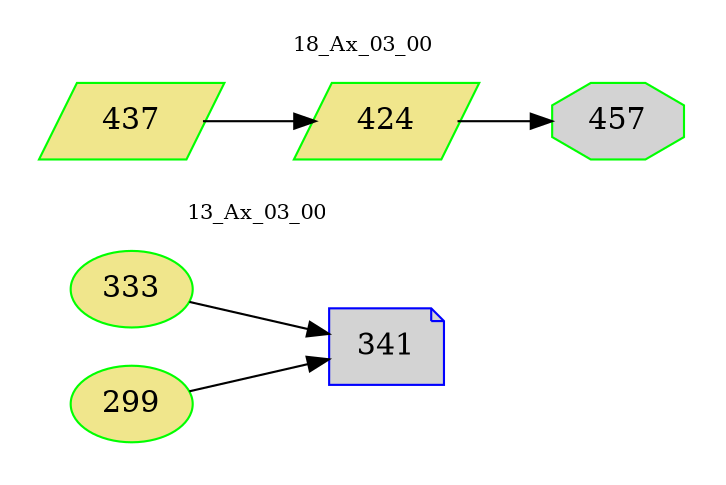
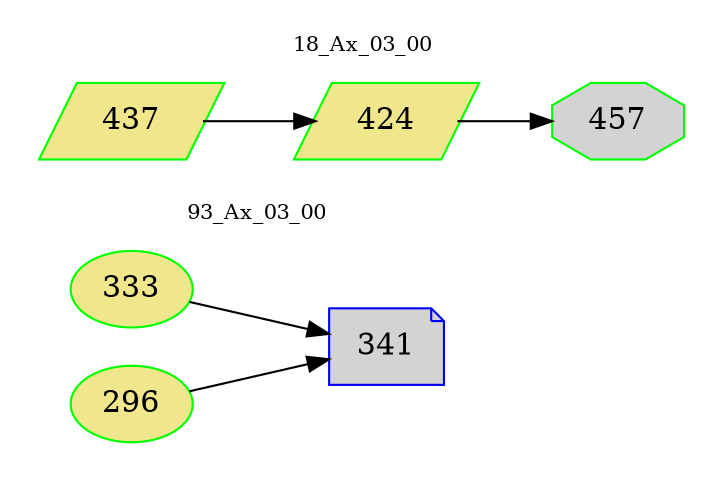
(257, 214) -> (257, 214)
(132, 404) -> (132, 404)
